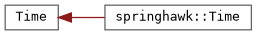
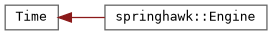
(178, 17) -> (186, 17)
